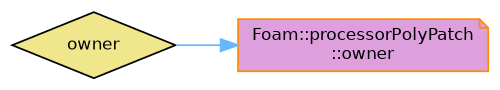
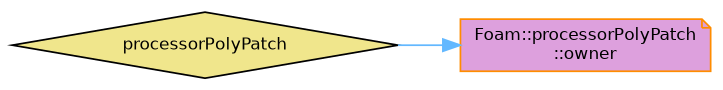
(94, 45) -> (205, 45)
